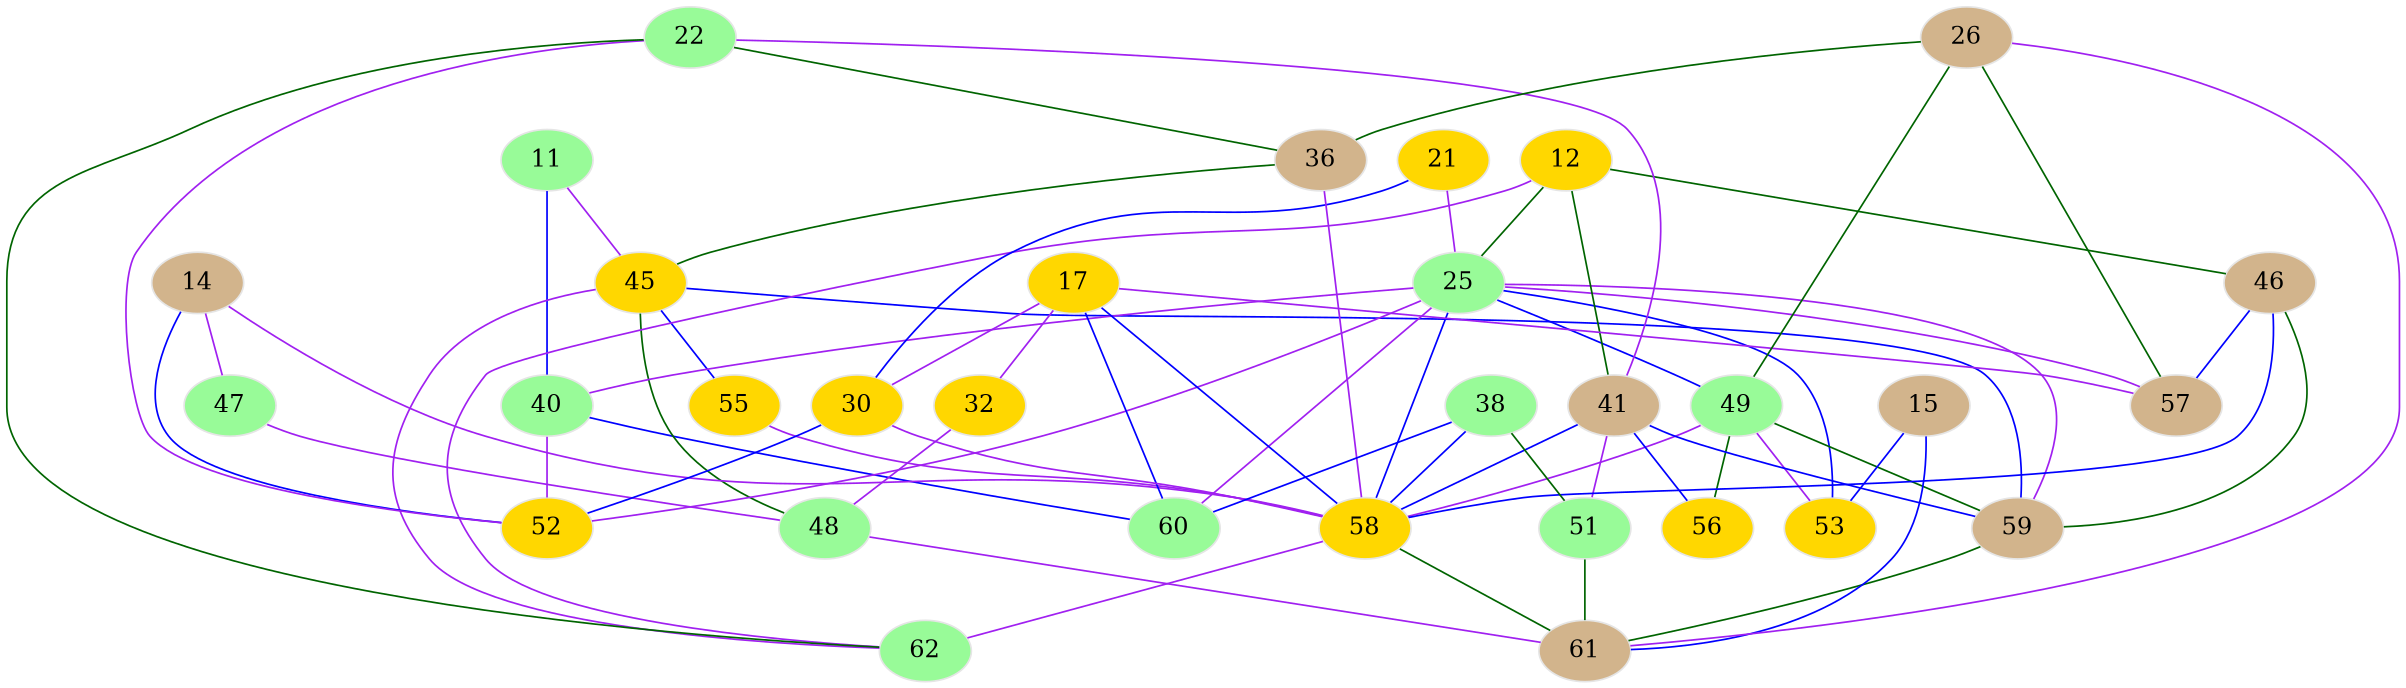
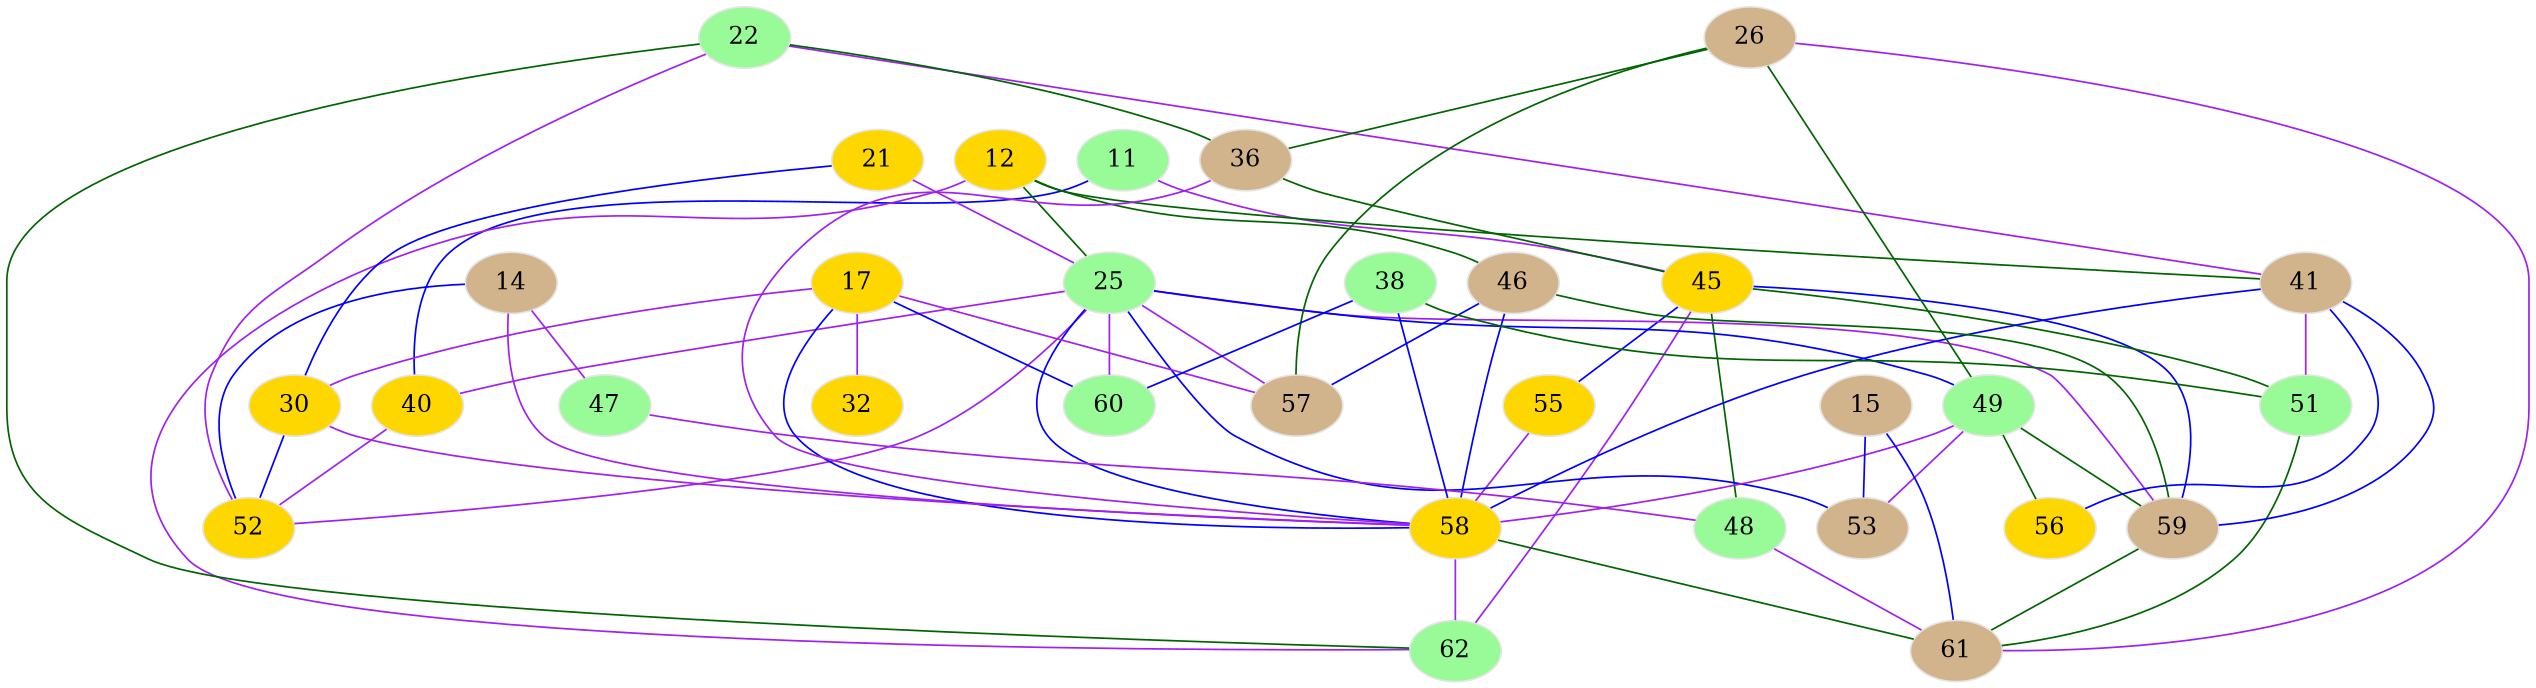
none -> (1974, 318)
(547, 406) -> (418, 406)
(919, 454) -> none
(845, 470) -> none
(1830, 528) -> (1863, 528)
